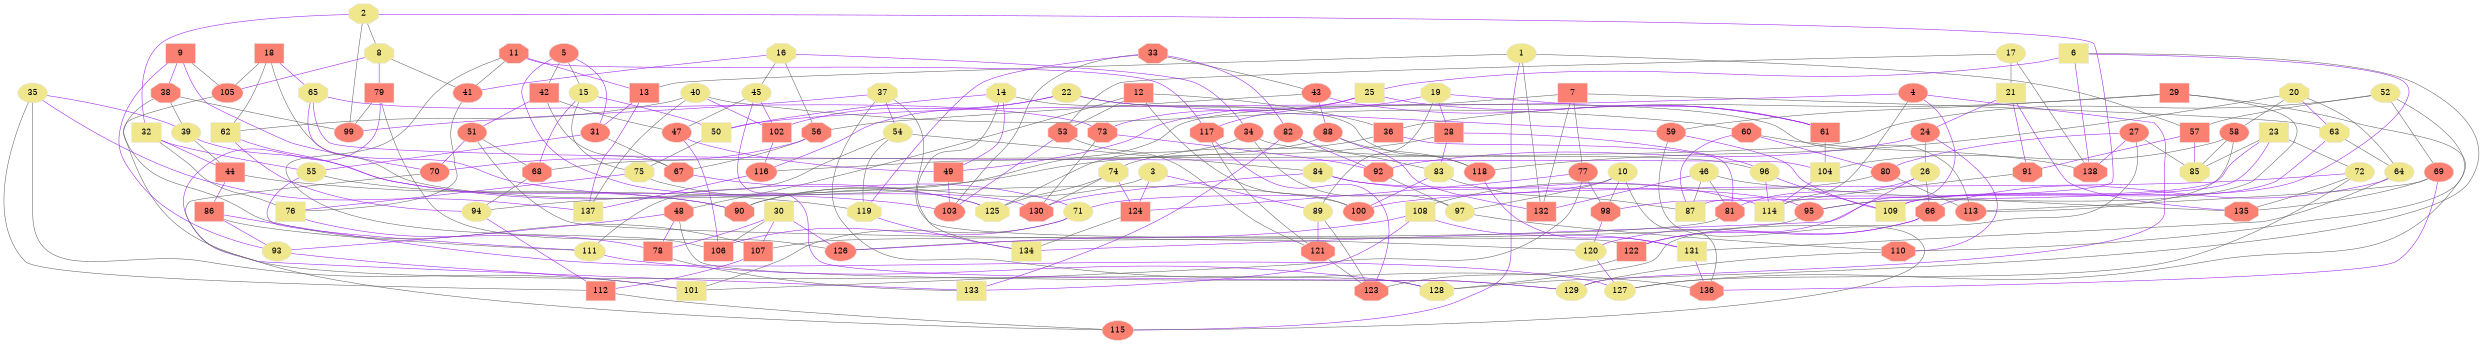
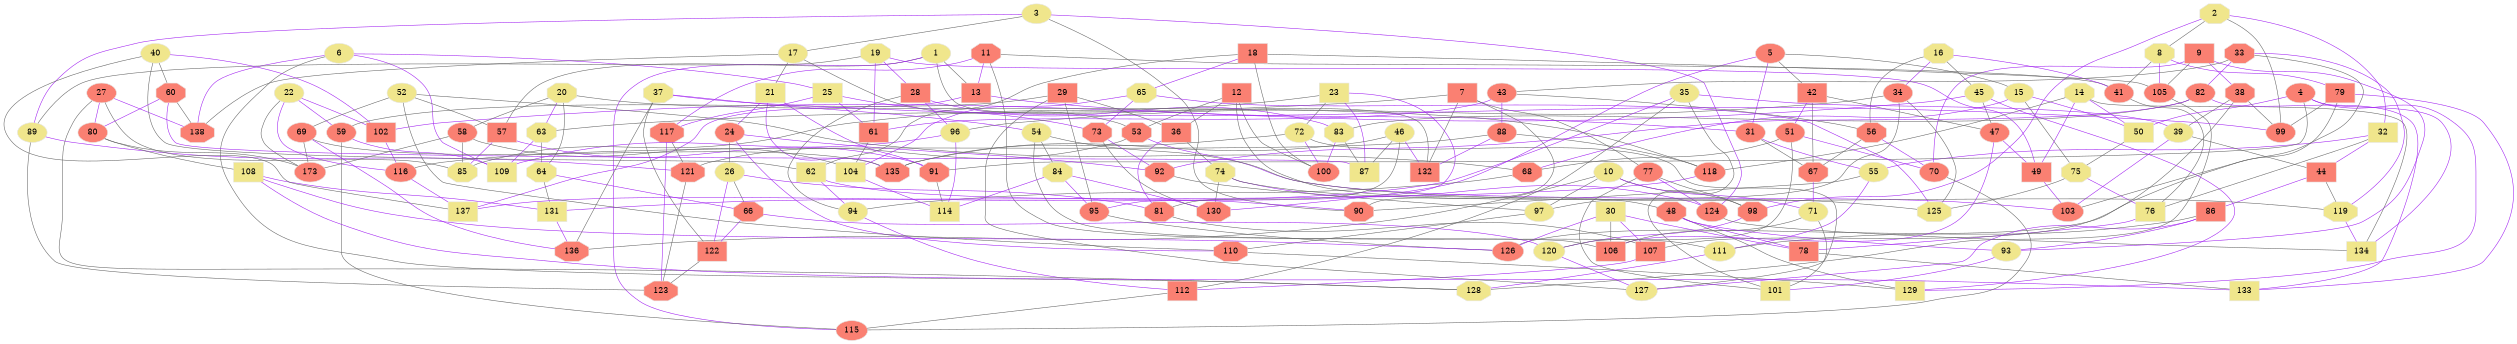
none -> (915, 34)
(2074, 53) -> (339, 53)
(1858, 169) -> (1646, 161)
(2399, 172) -> (542, 172)
(1135, 212) -> (1712, 212)
(1971, 212) -> (310, 172)
(867, 229) -> (1714, 231)
(1572, 291) -> (1910, 291)
